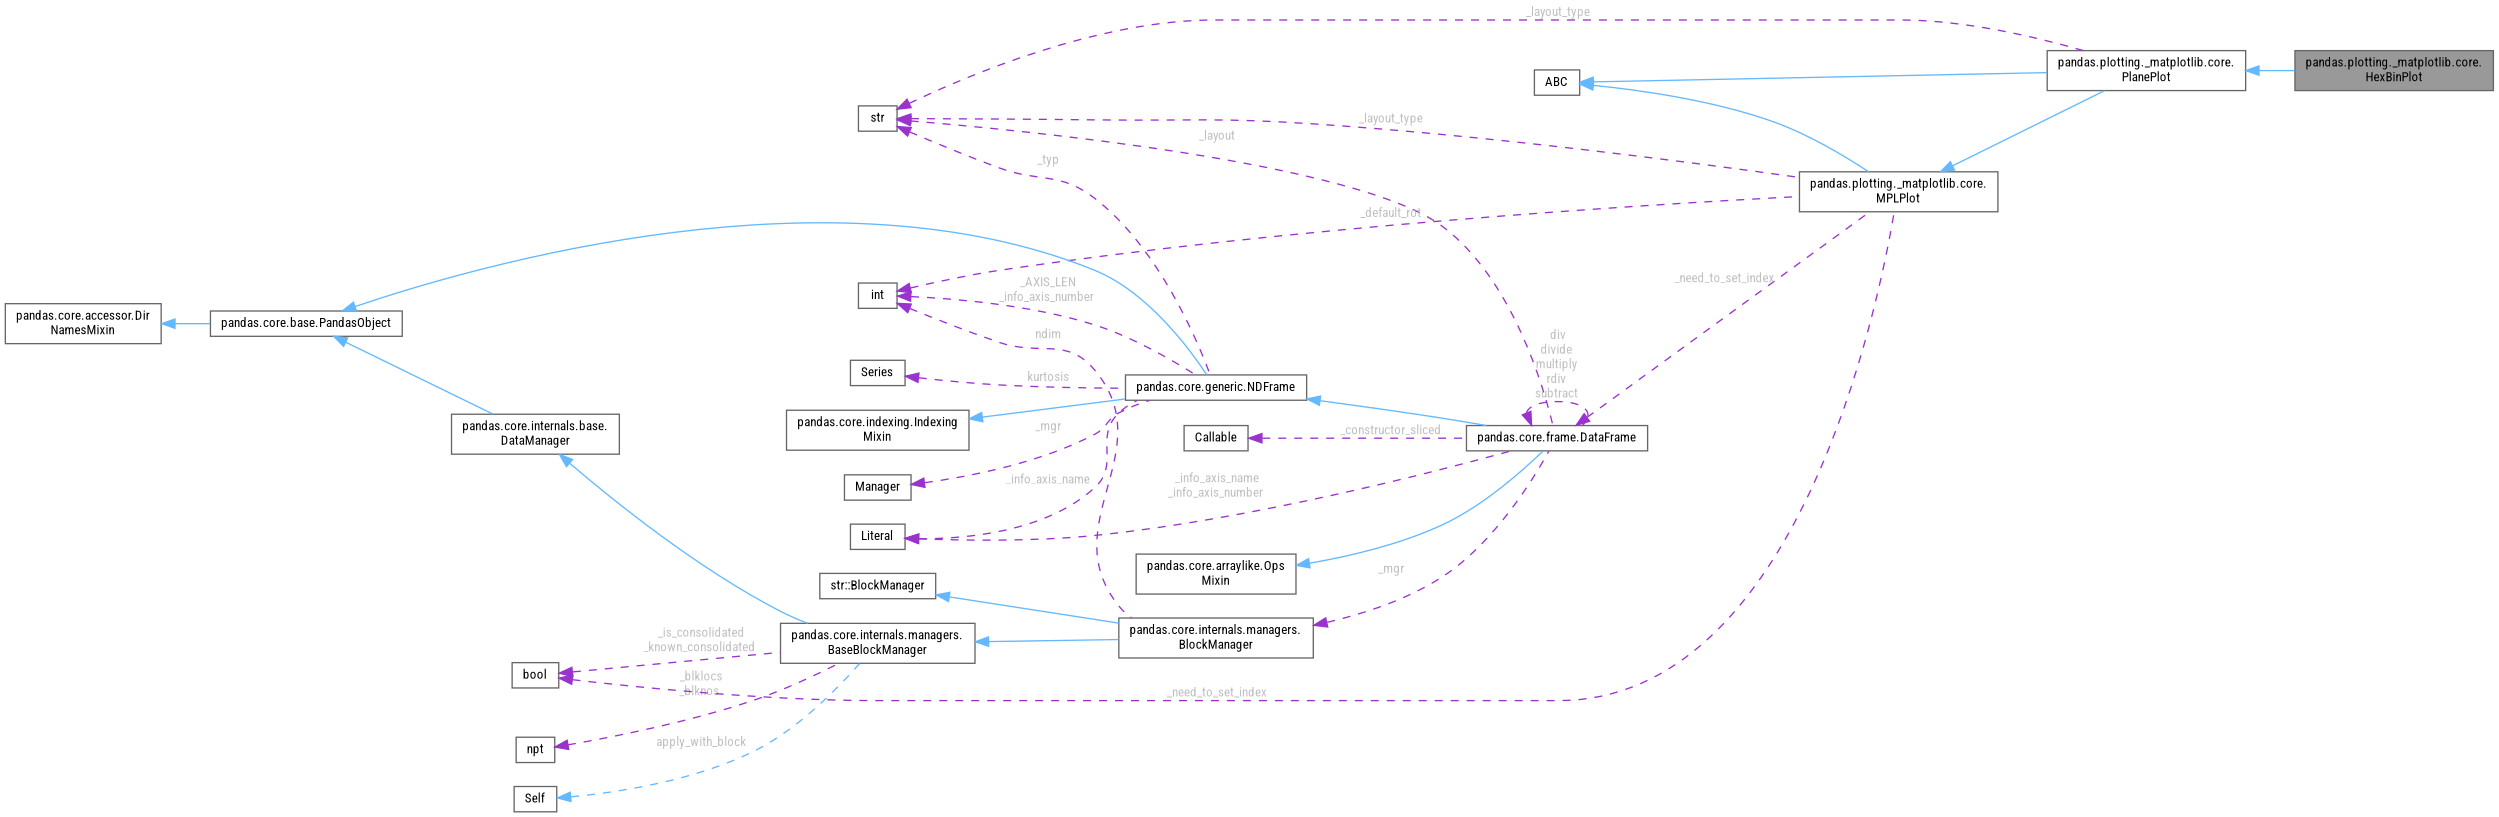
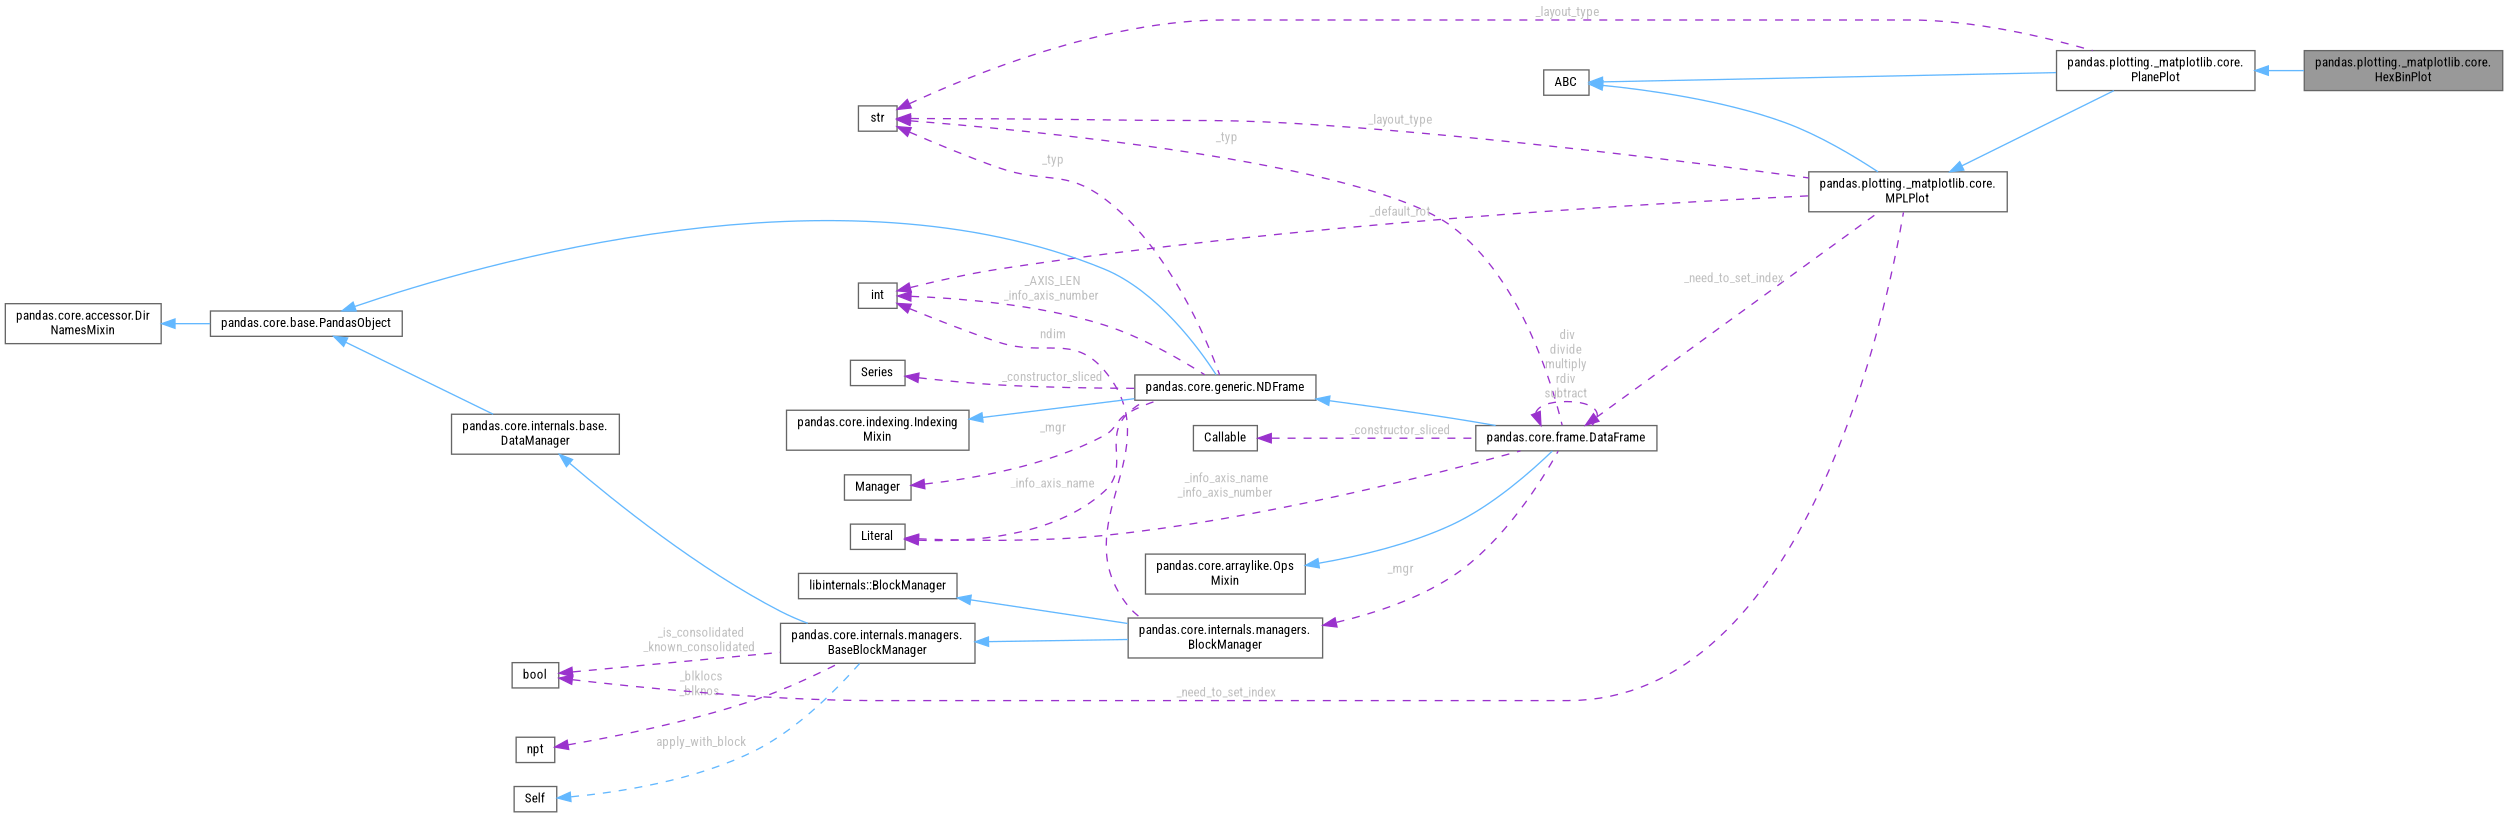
(1216, 137) -> (1225, 138)
(1047, 378) -> (1052, 378)
(878, 586) -> (878, 586)
